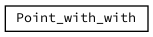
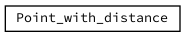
(77, 19) -> (93, 19)
